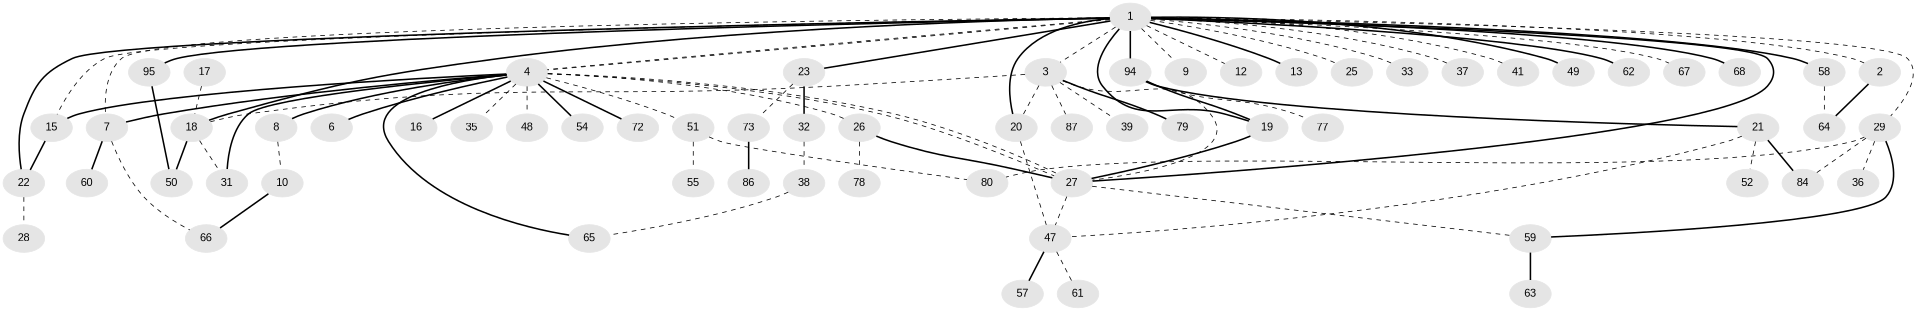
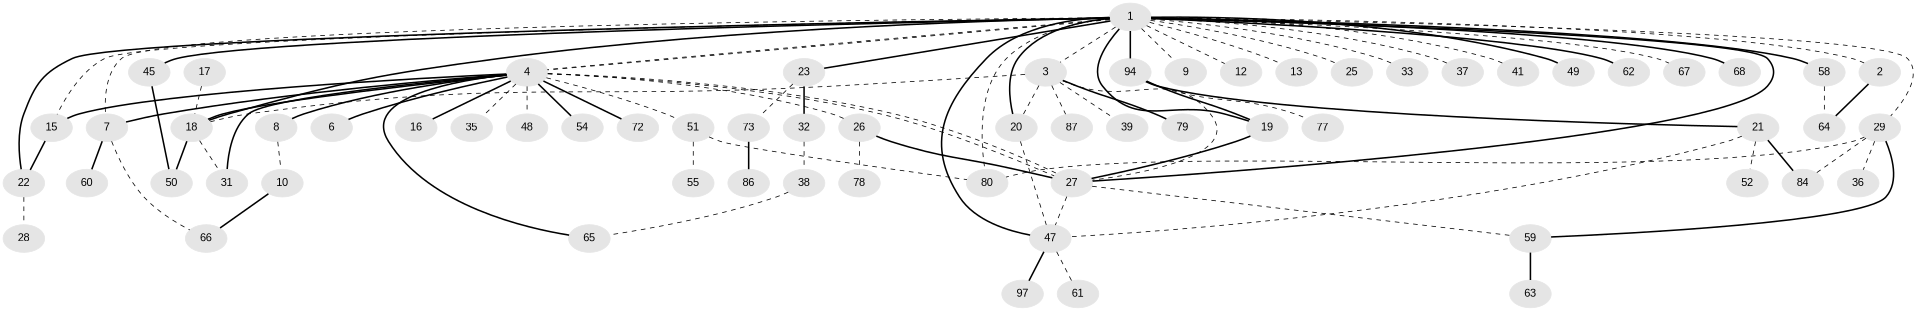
(1216, 41) -> (1216, 41)
none -> (1005, 60)
(149, 72) -> (149, 72)
none -> (356, 92)
none -> (954, 100)
(1023, 294) -> (1023, 294)
